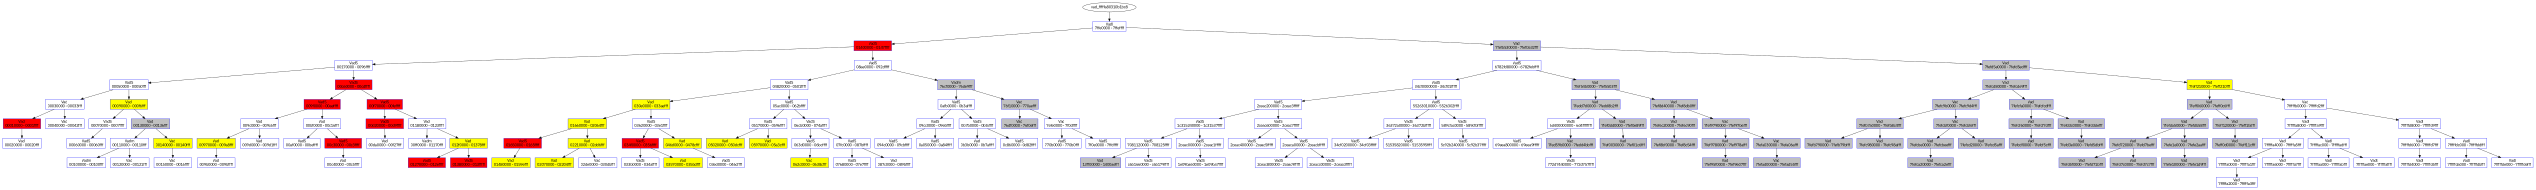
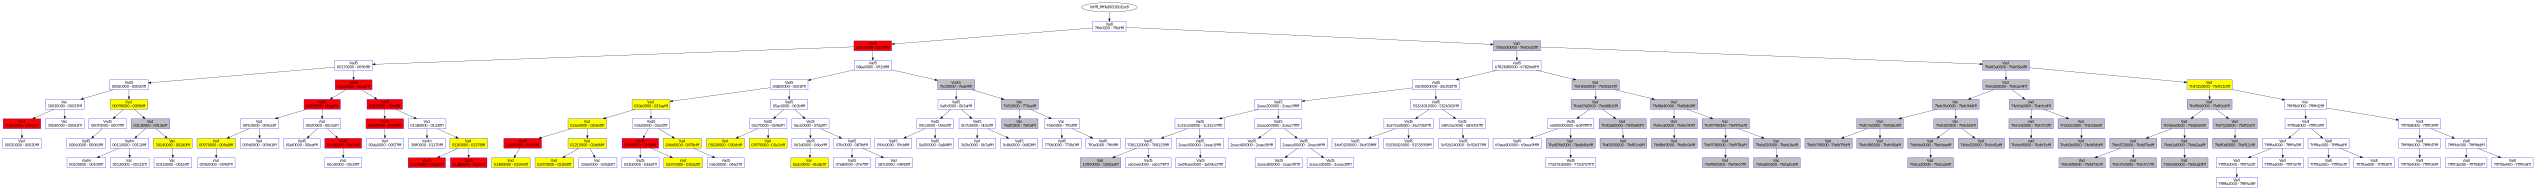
(1109, 7) -> (1109, 7)
